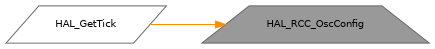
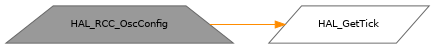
(183, 25) -> (242, 25)
